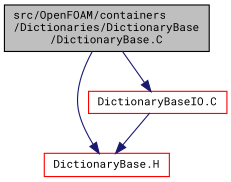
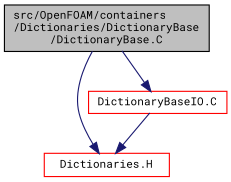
(107, 165) -> (107, 165)
